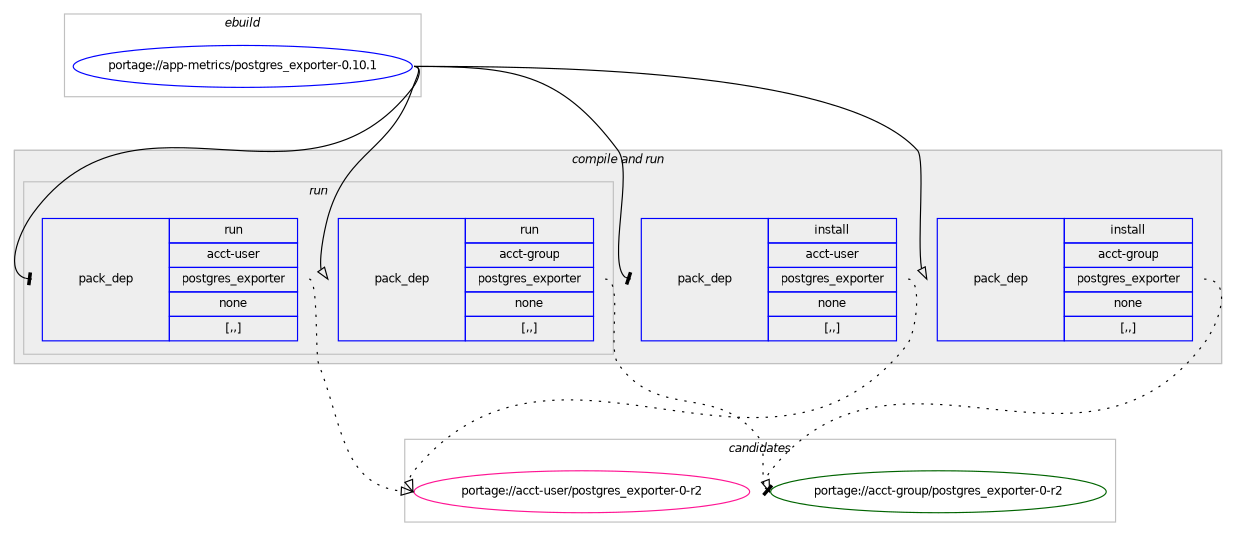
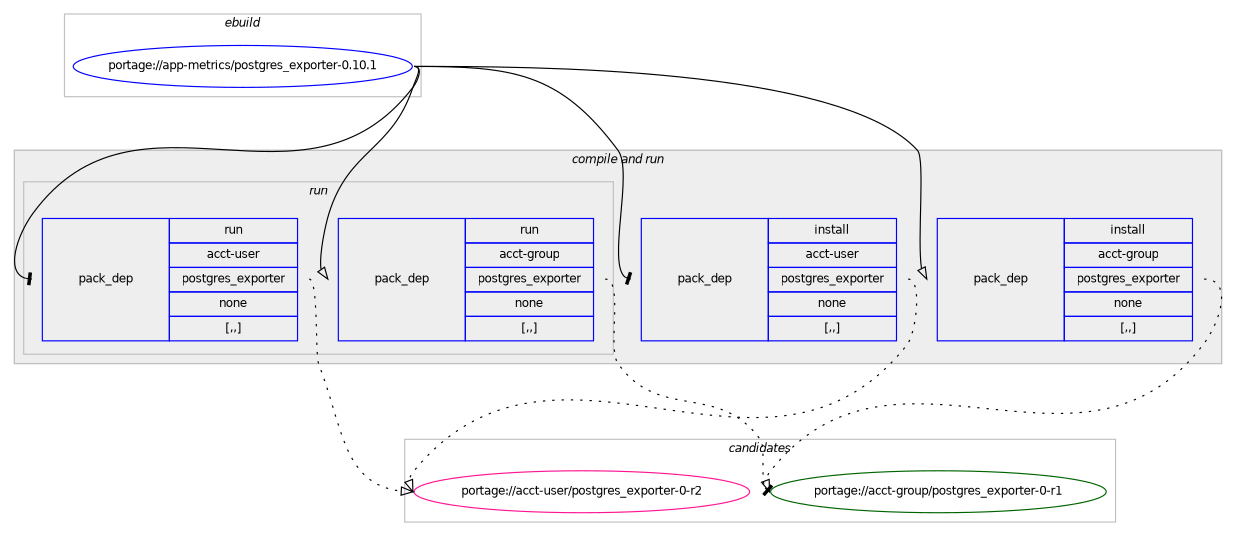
(938, 492) -> (938, 492)
